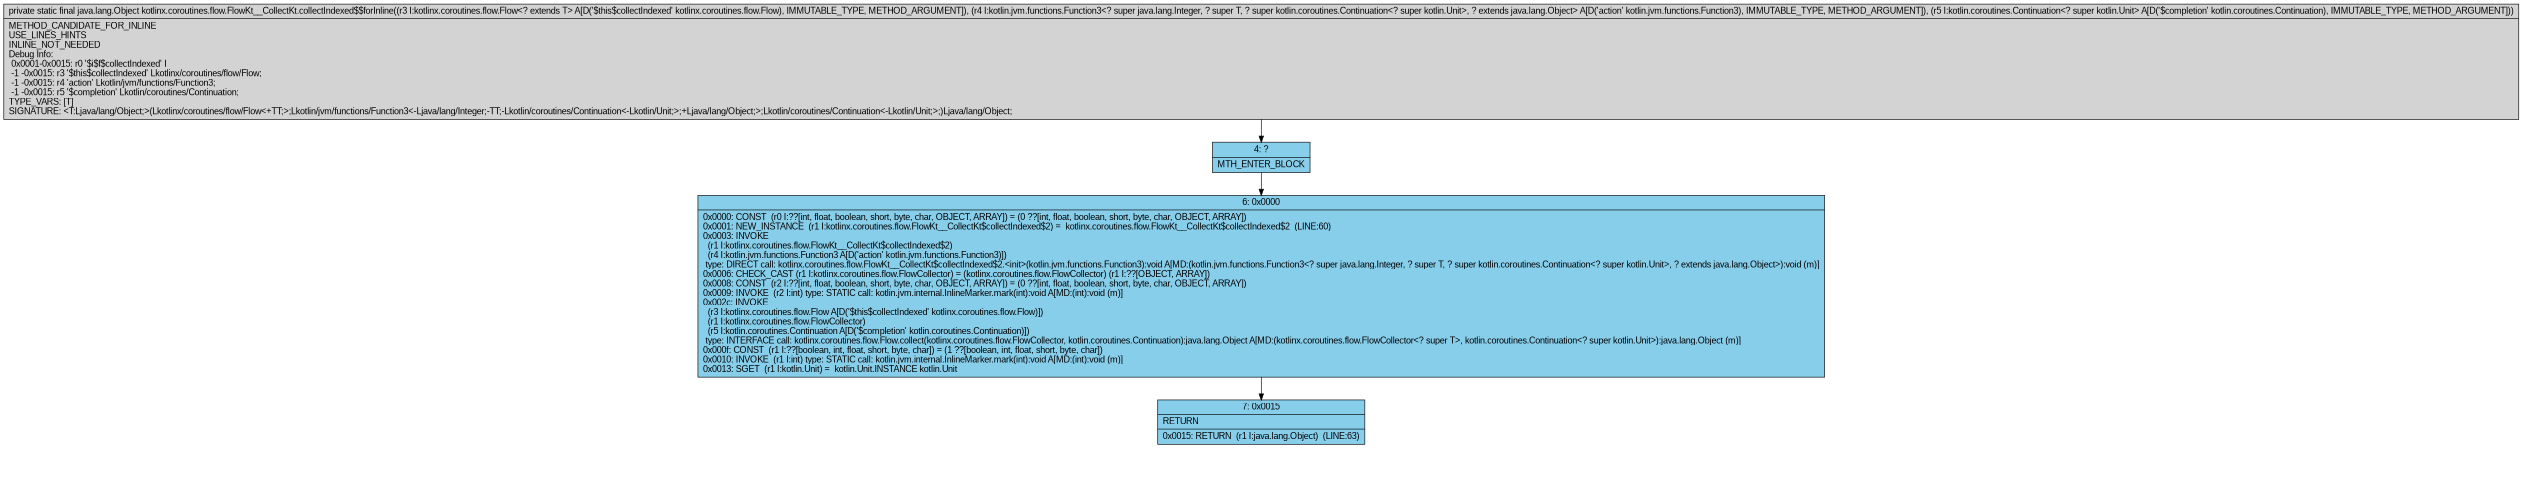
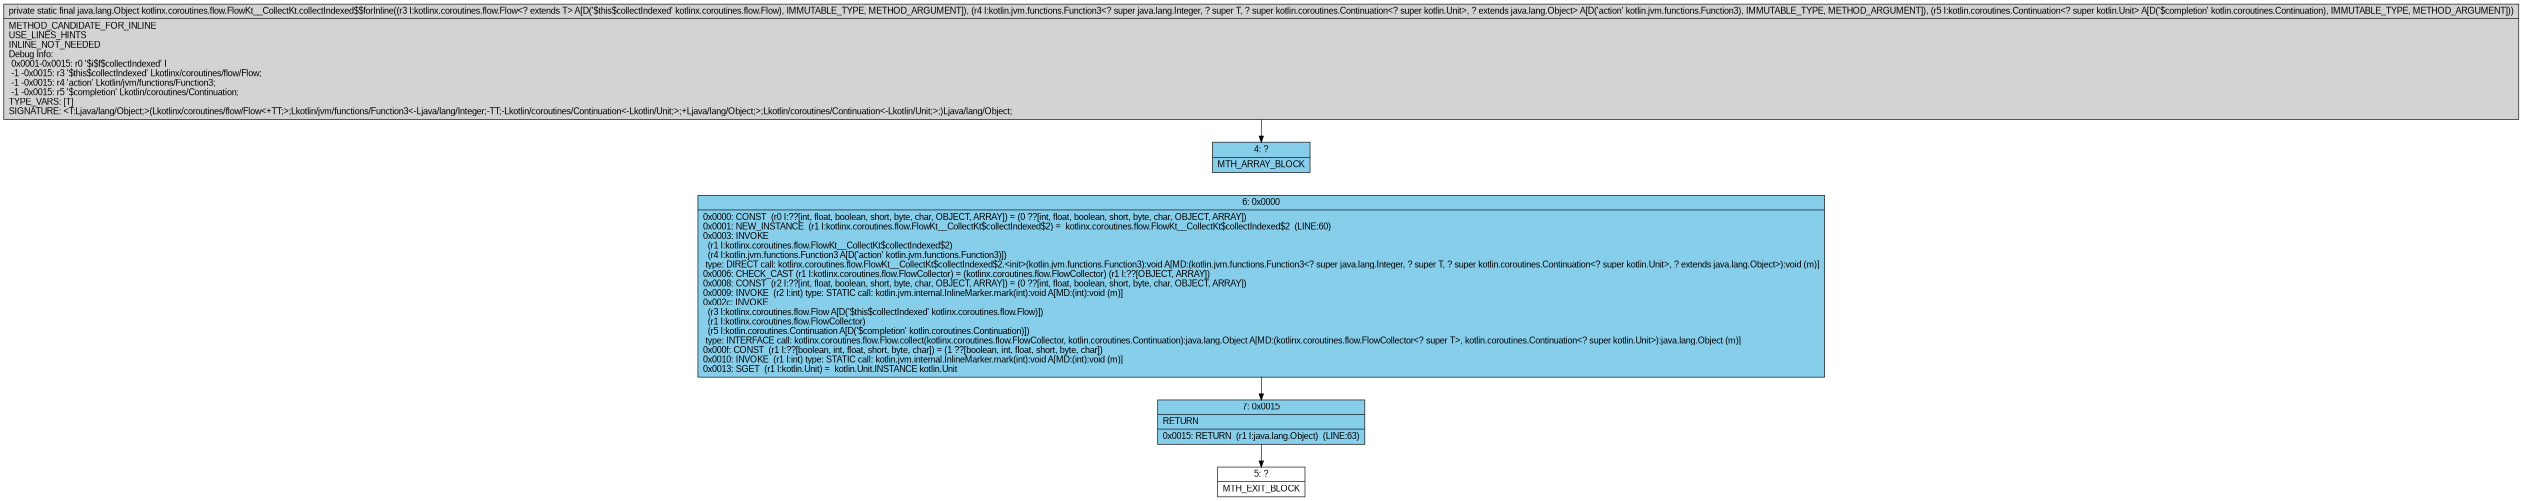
(1261, 165) -> (1261, 165)
(1261, 181) -> none
none -> (1261, 482)
